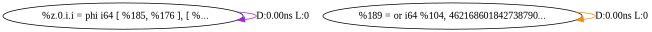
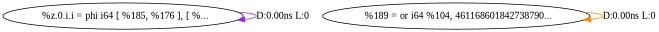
(453, 16) -> (456, 16)
